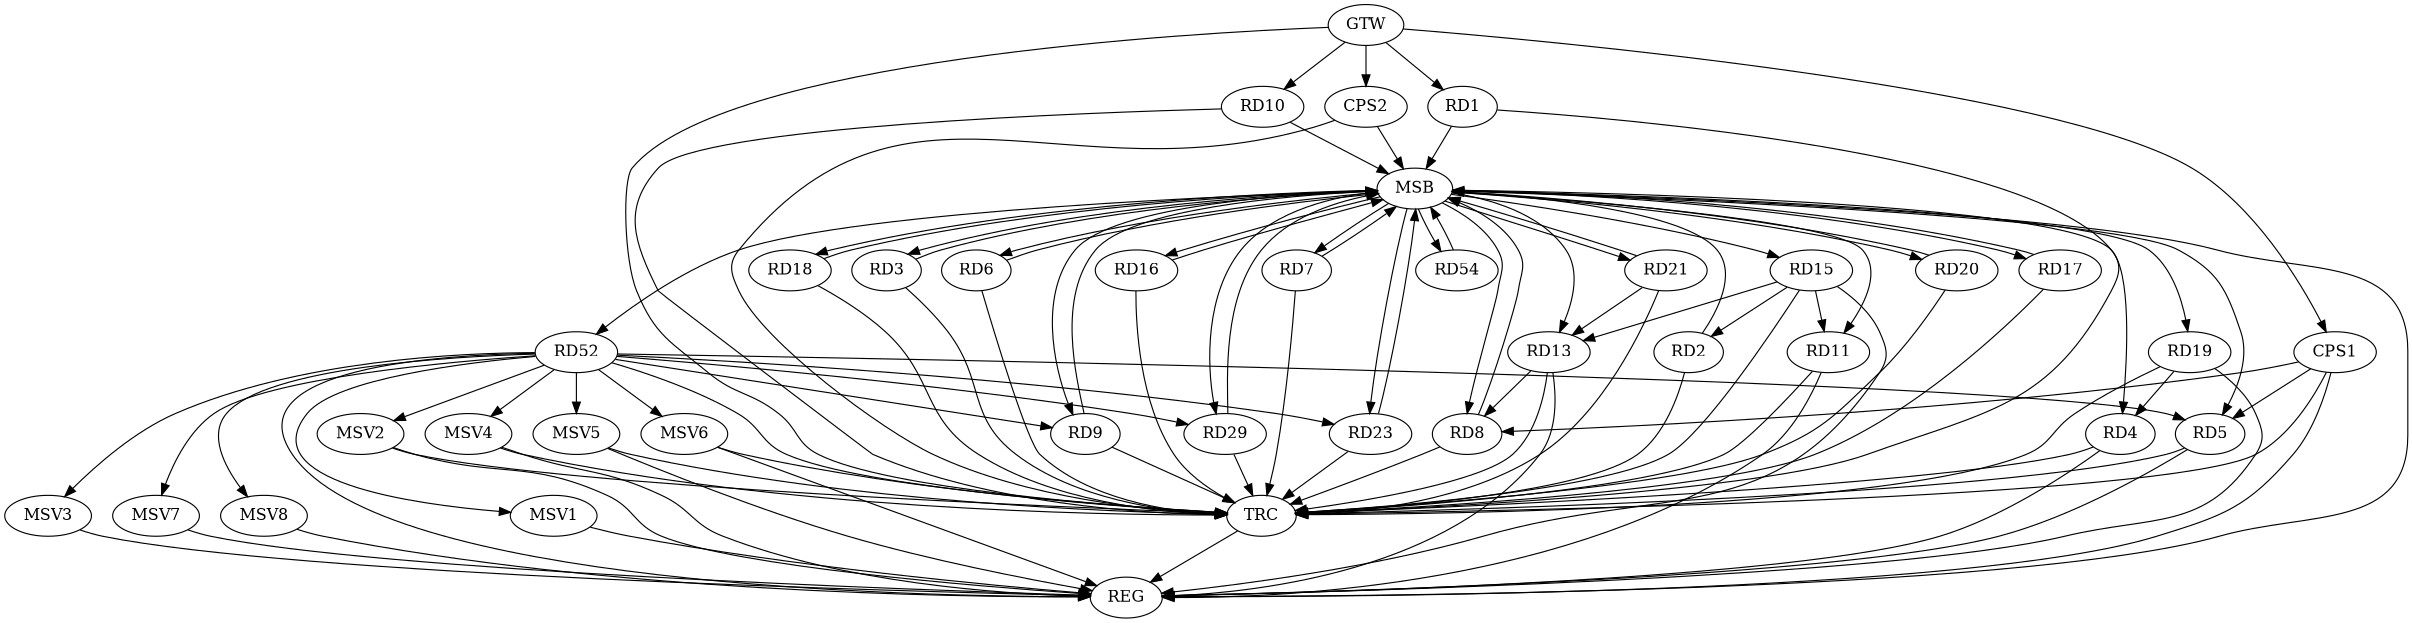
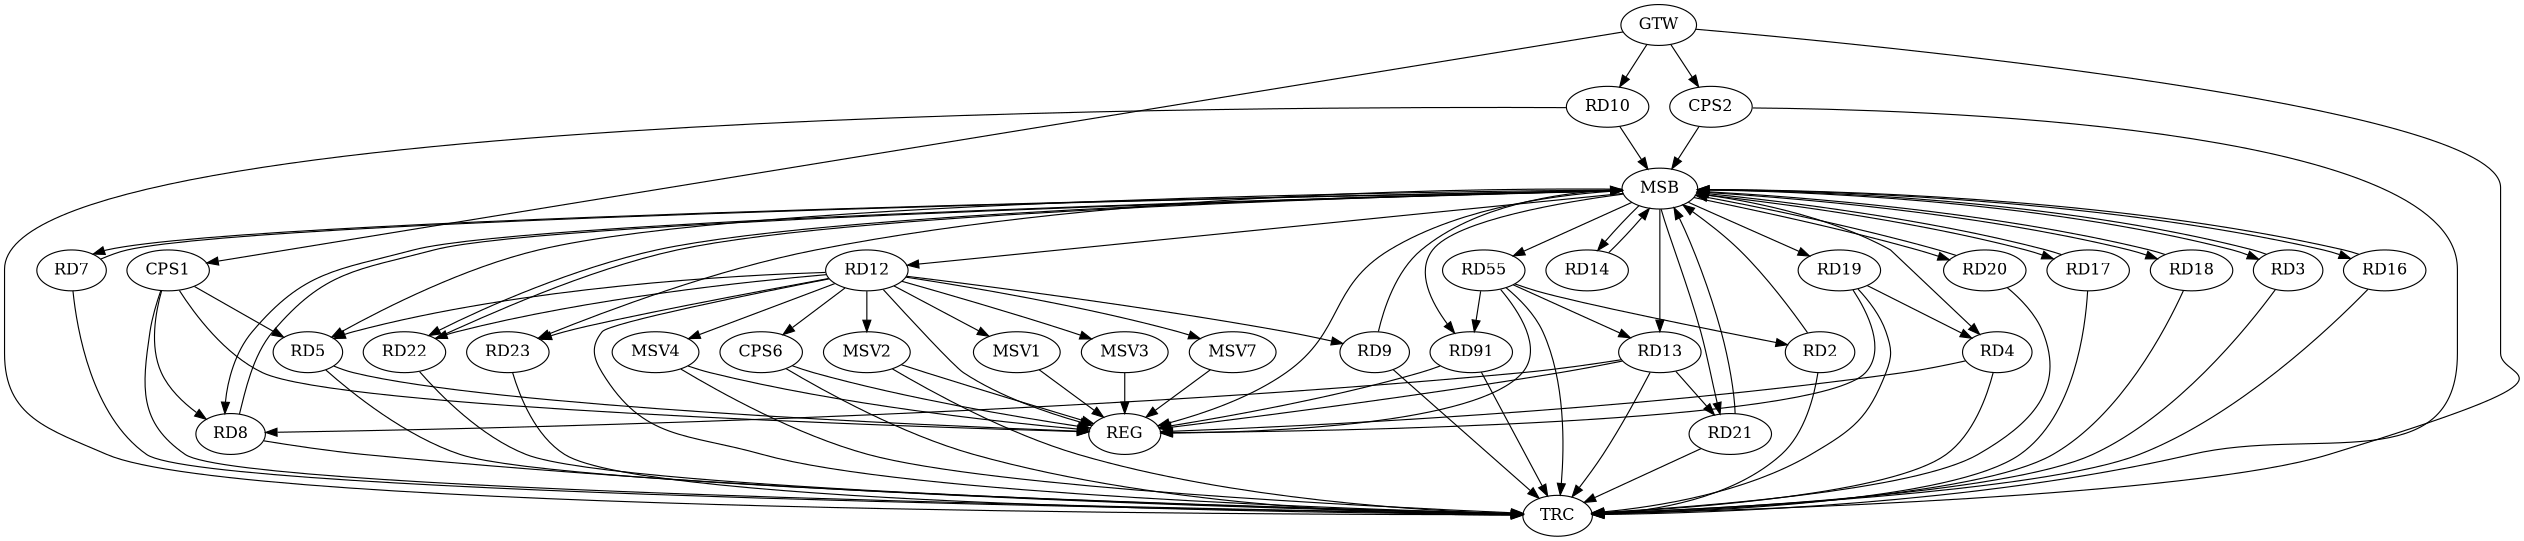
(1463, 107) -> none
(1079, 247) -> none
(976, 270) -> none
(1457, 270) -> (1587, 270)
(1811, 270) -> (1484, 270)
(1612, 308) -> (1691, 389)
(1399, 318) -> none
(576, 352) -> (867, 270)
(1828, 352) -> (1471, 352)
(576, 434) -> none
(684, 434) -> (761, 352)
(1225, 434) -> (404, 352)
(264, 516) -> none
(1199, 554) -> none
